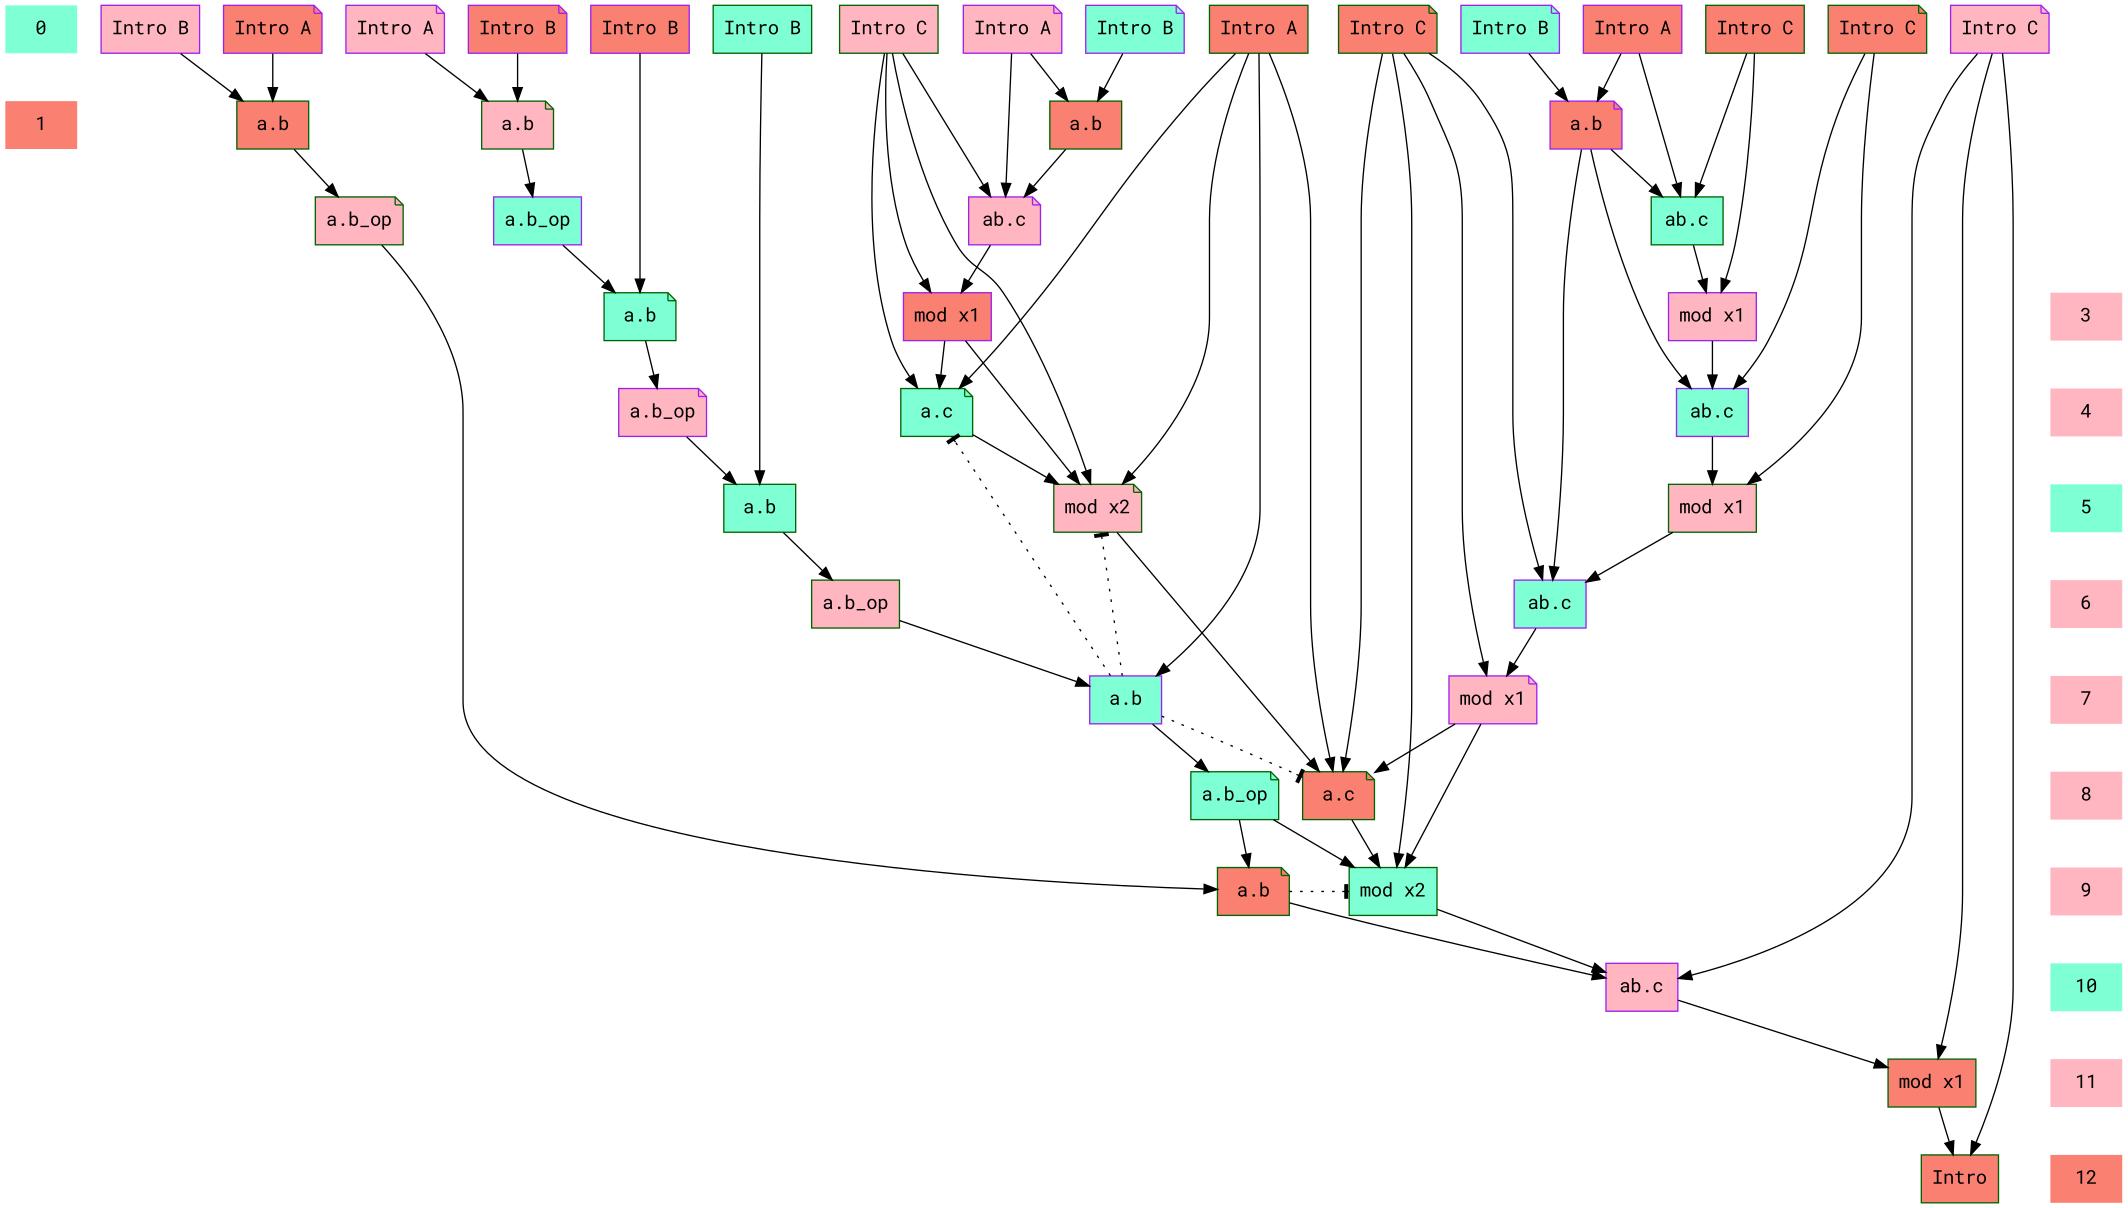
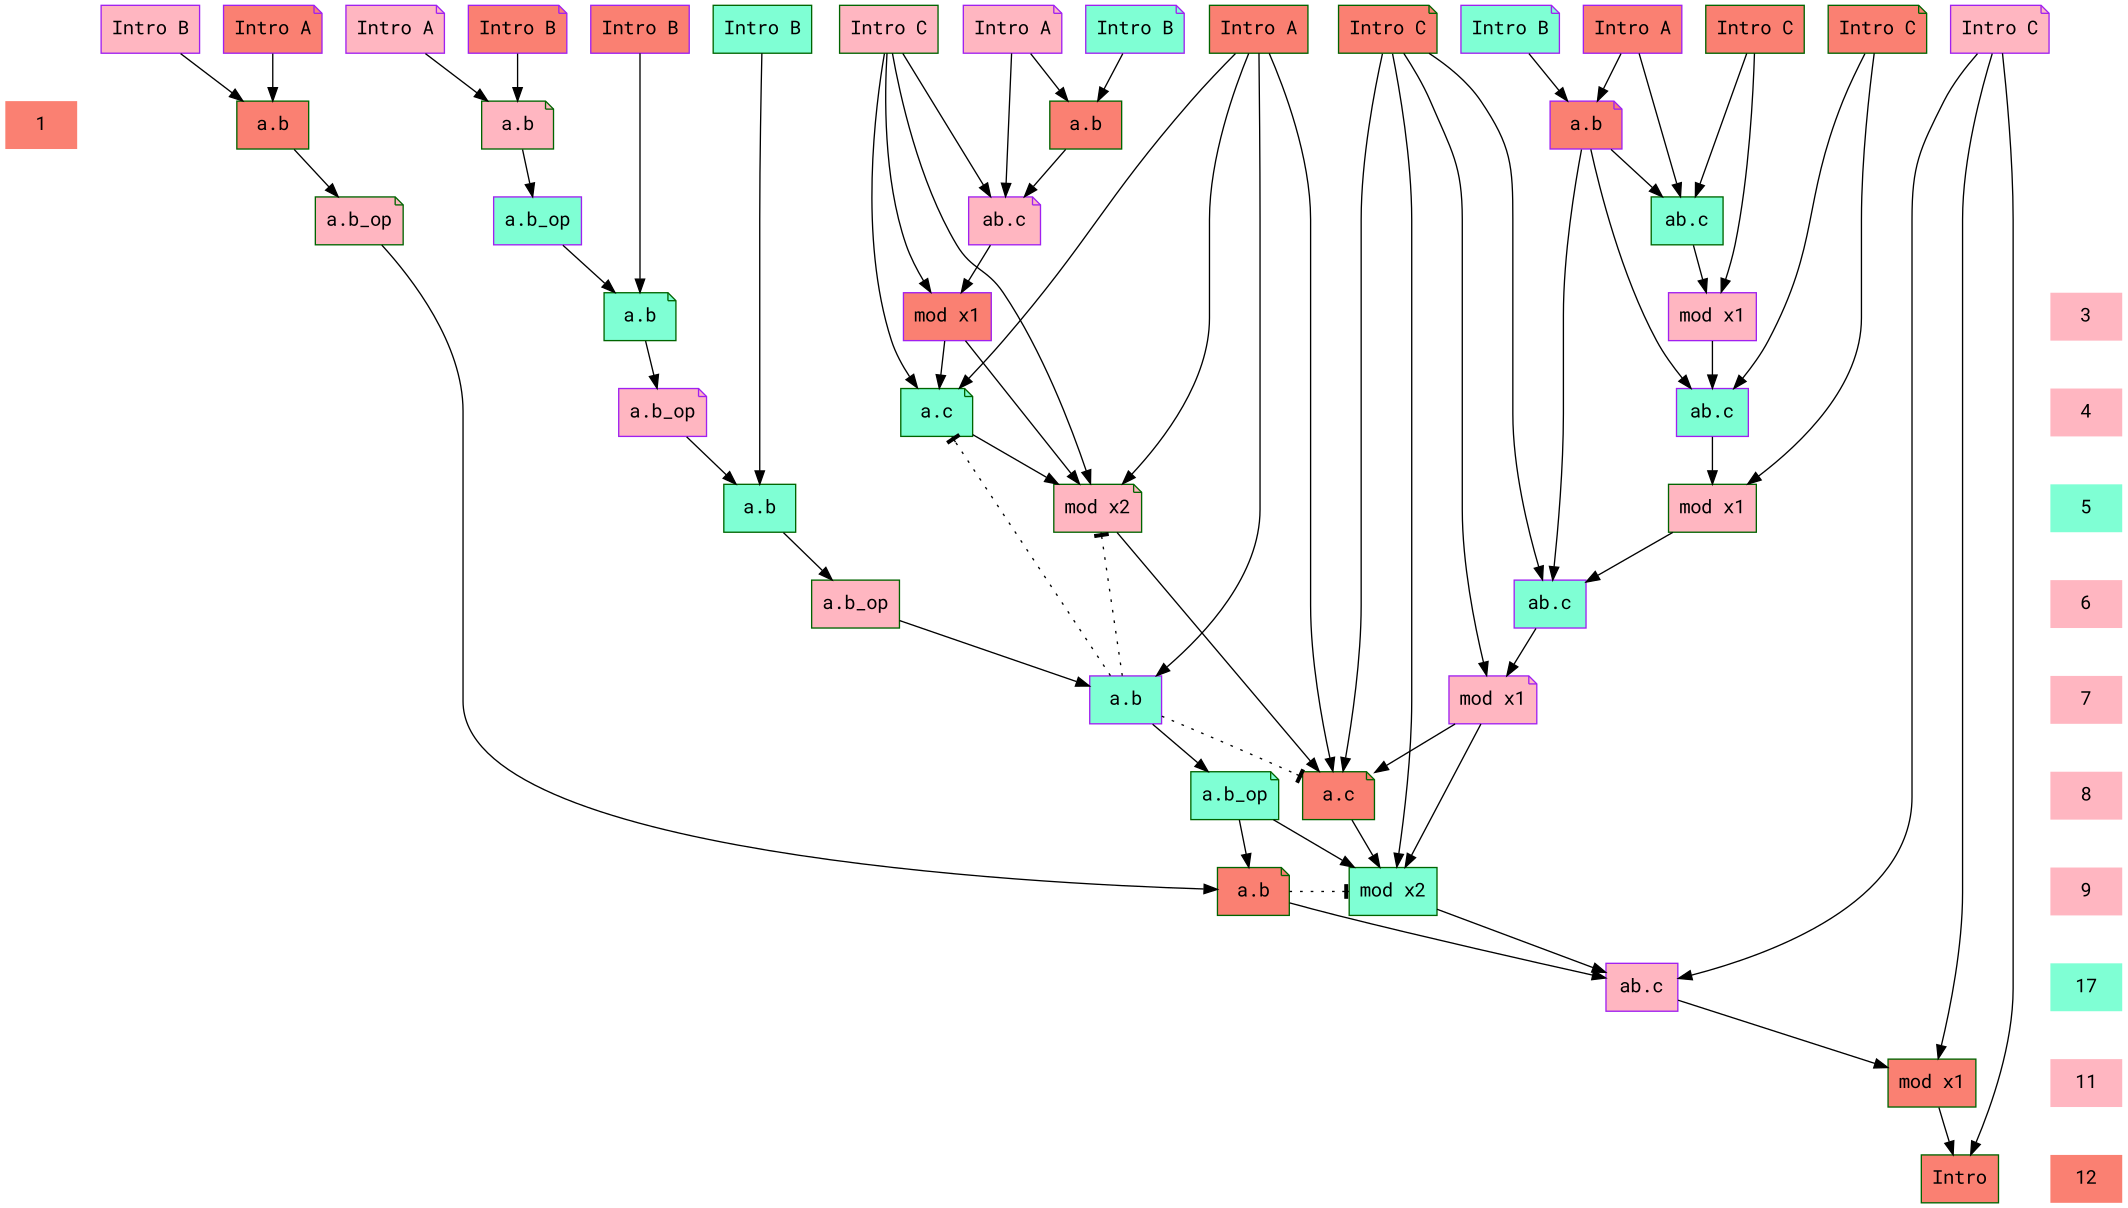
(41, 29) -> none
(2086, 987) -> (2086, 987)
